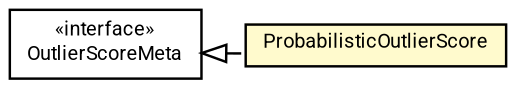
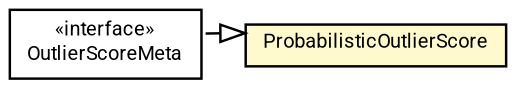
(236, 53) -> (211, 33)
